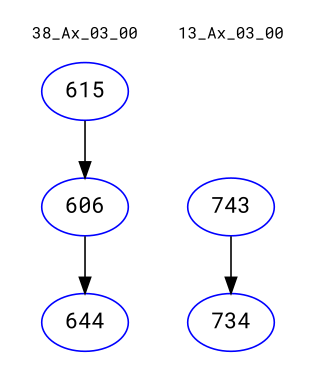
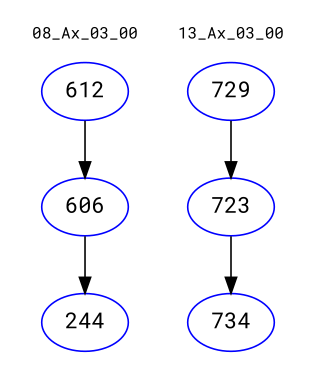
(86, 34) -> (86, 34)
(85, 91) -> (85, 91)
none -> (231, 91)
(231, 207) -> (231, 207)
(85, 322) -> (85, 322)
